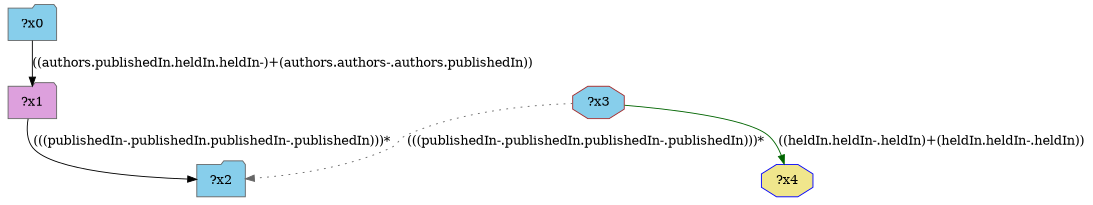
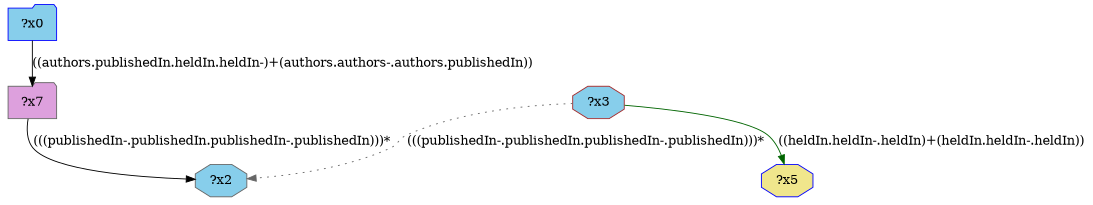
(32, 24) -> (32, 24)
(32, 102) -> (32, 102)
(221, 181) -> (221, 181)
(787, 181) -> (787, 181)
